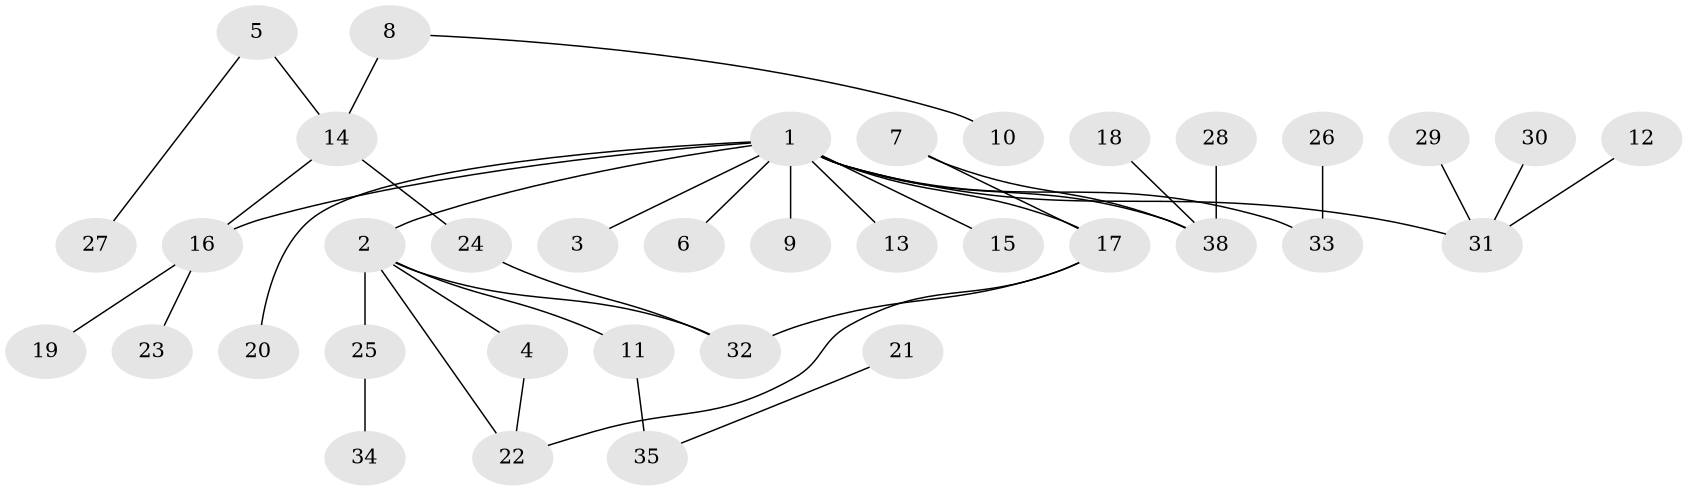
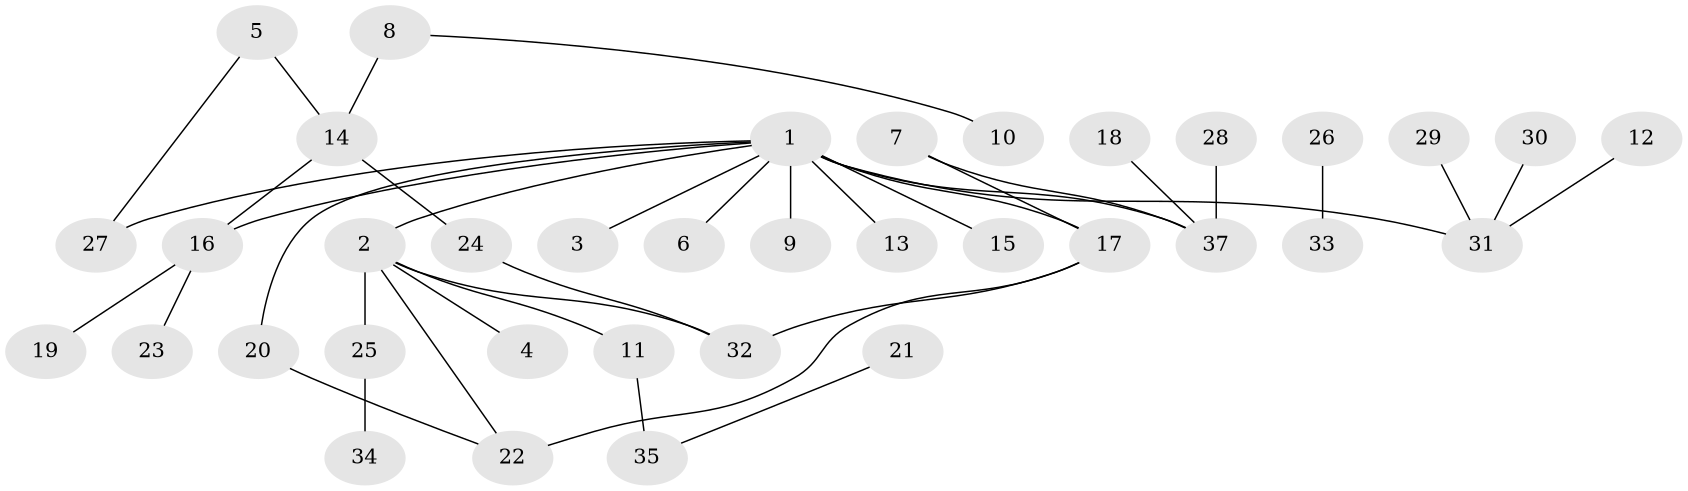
(1057, 192) -> (435, 164)
(1216, 245) -> (1216, 245)
(520, 405) -> (384, 408)
